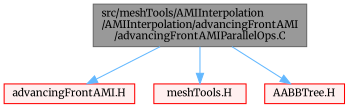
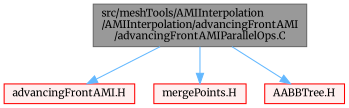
(200, 94) -> (200, 94)
